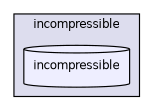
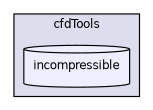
(77, 25) -> (77, 25)
